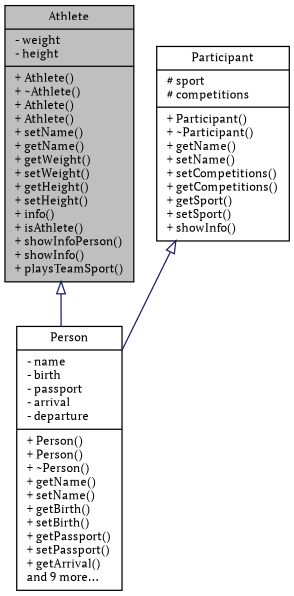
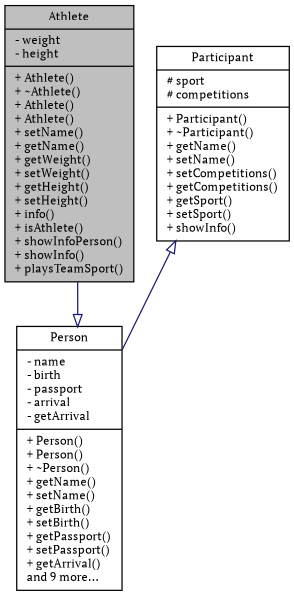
(61, 310) -> (78, 298)
(58, 416) -> (59, 416)
